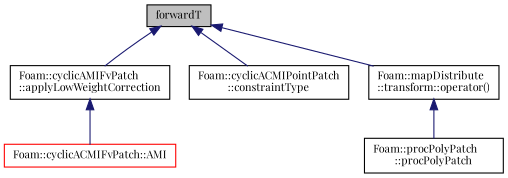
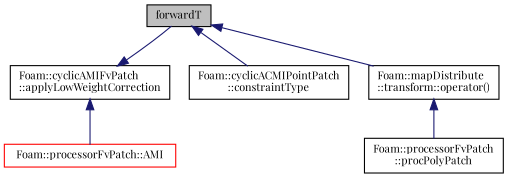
(128, 49) -> (149, 44)
(90, 156) -> (90, 156)
(434, 156) -> (434, 156)
